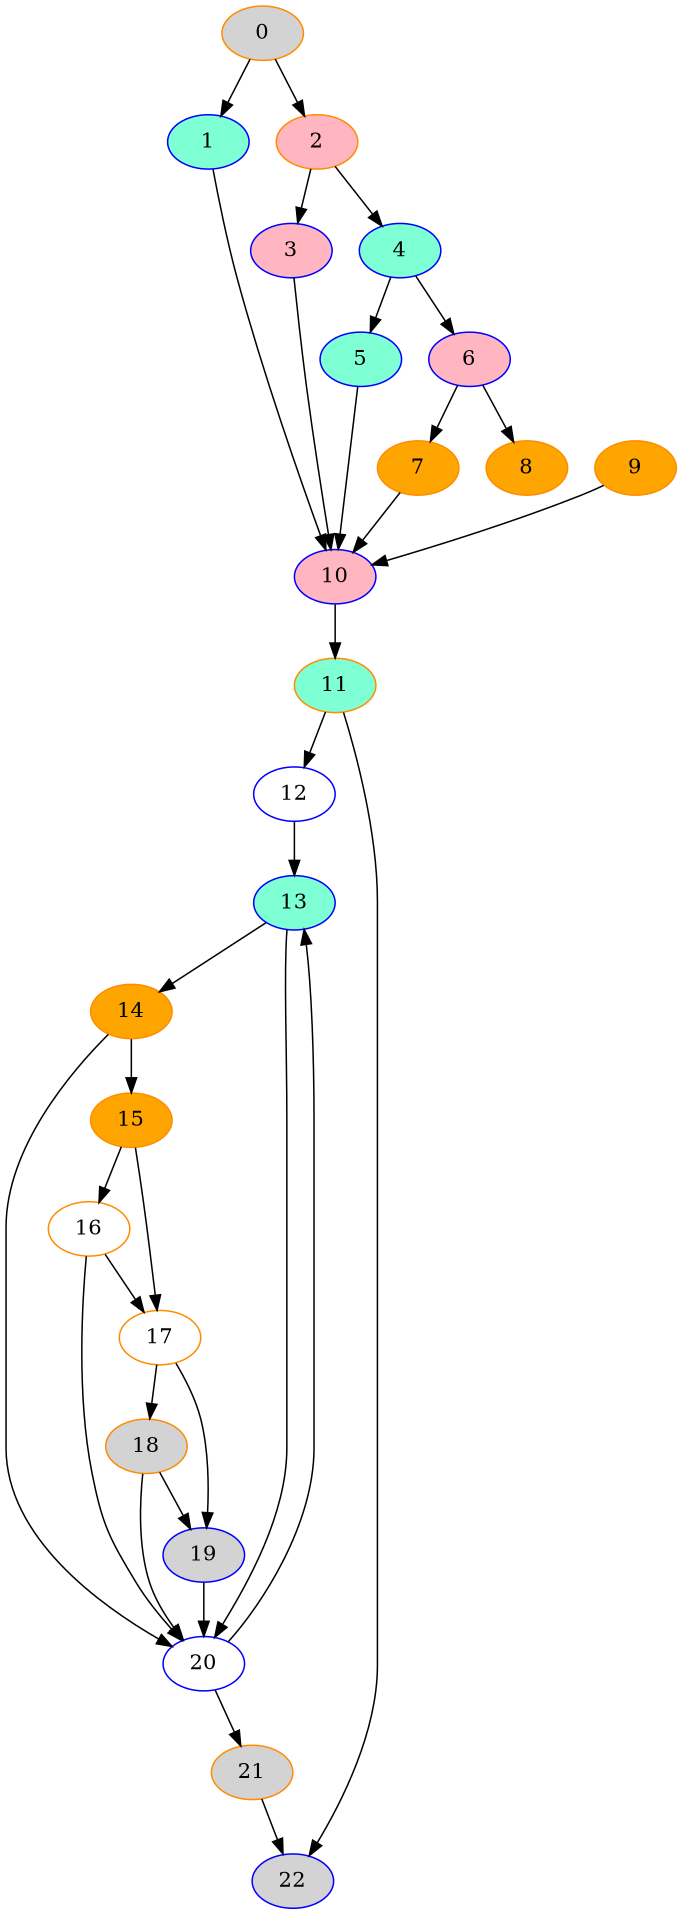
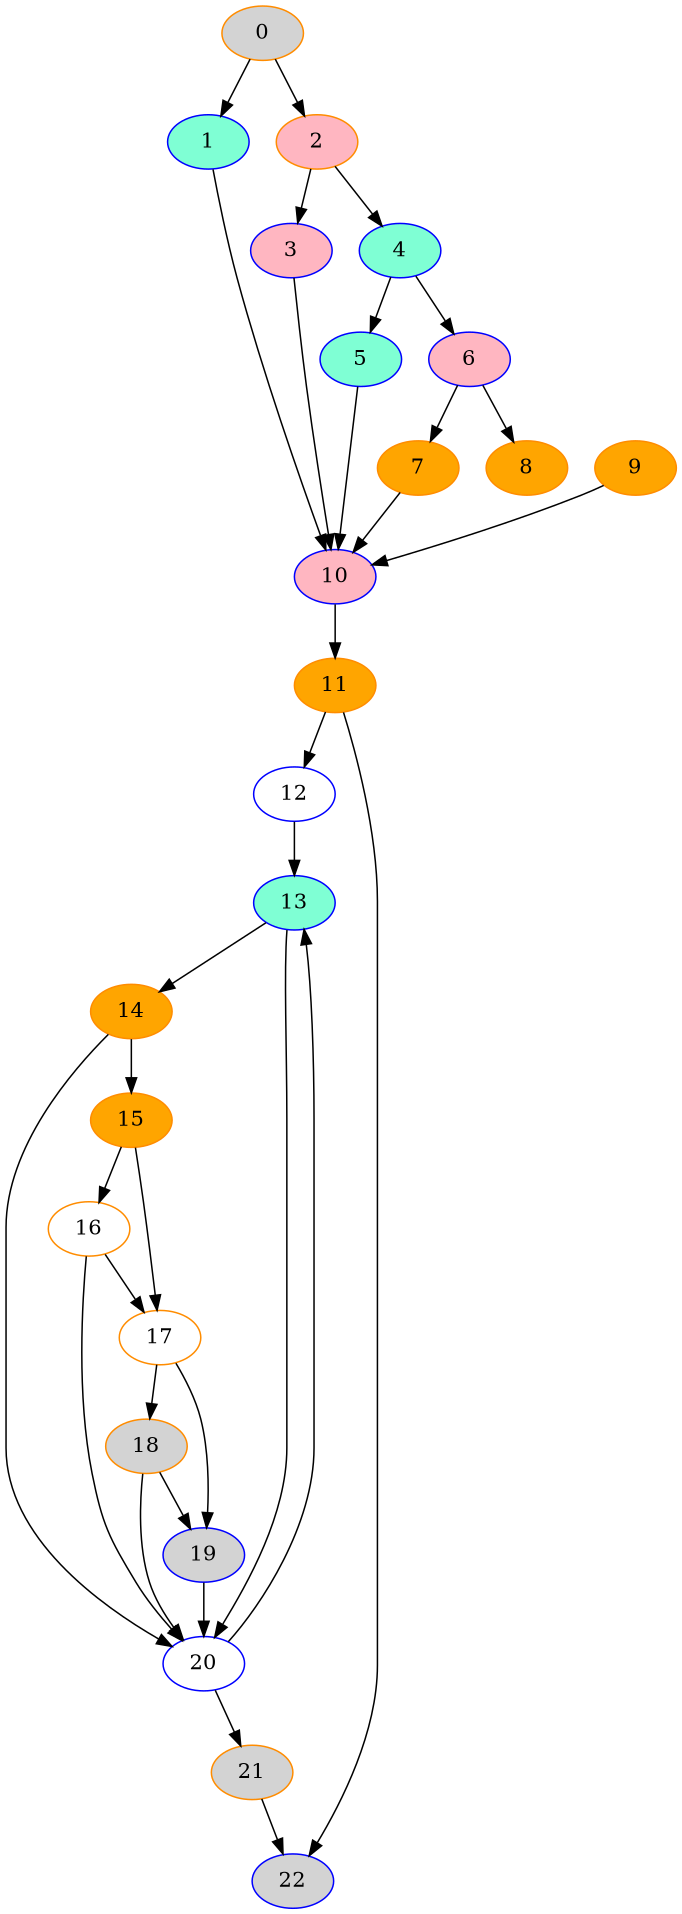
(335, 685) -> (335, 685)
